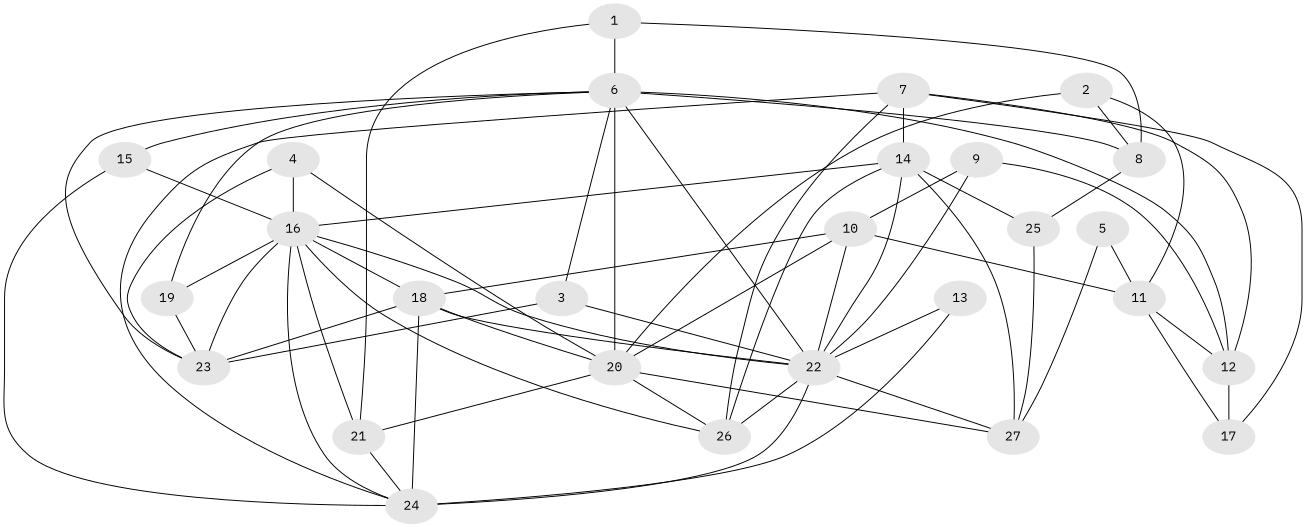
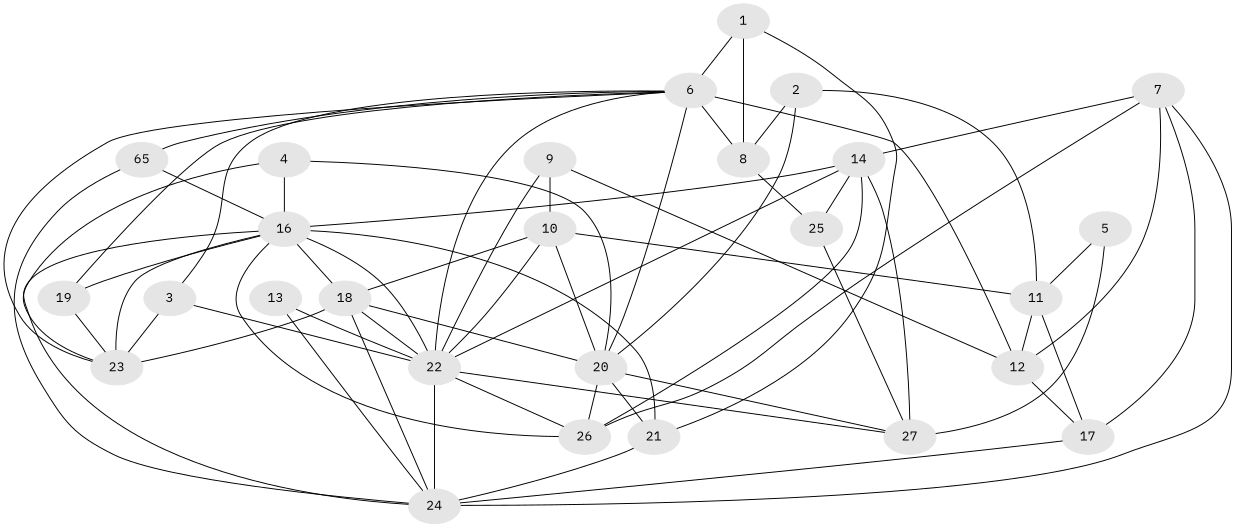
(125, 160) -> (142, 160)
none -> (761, 473)
